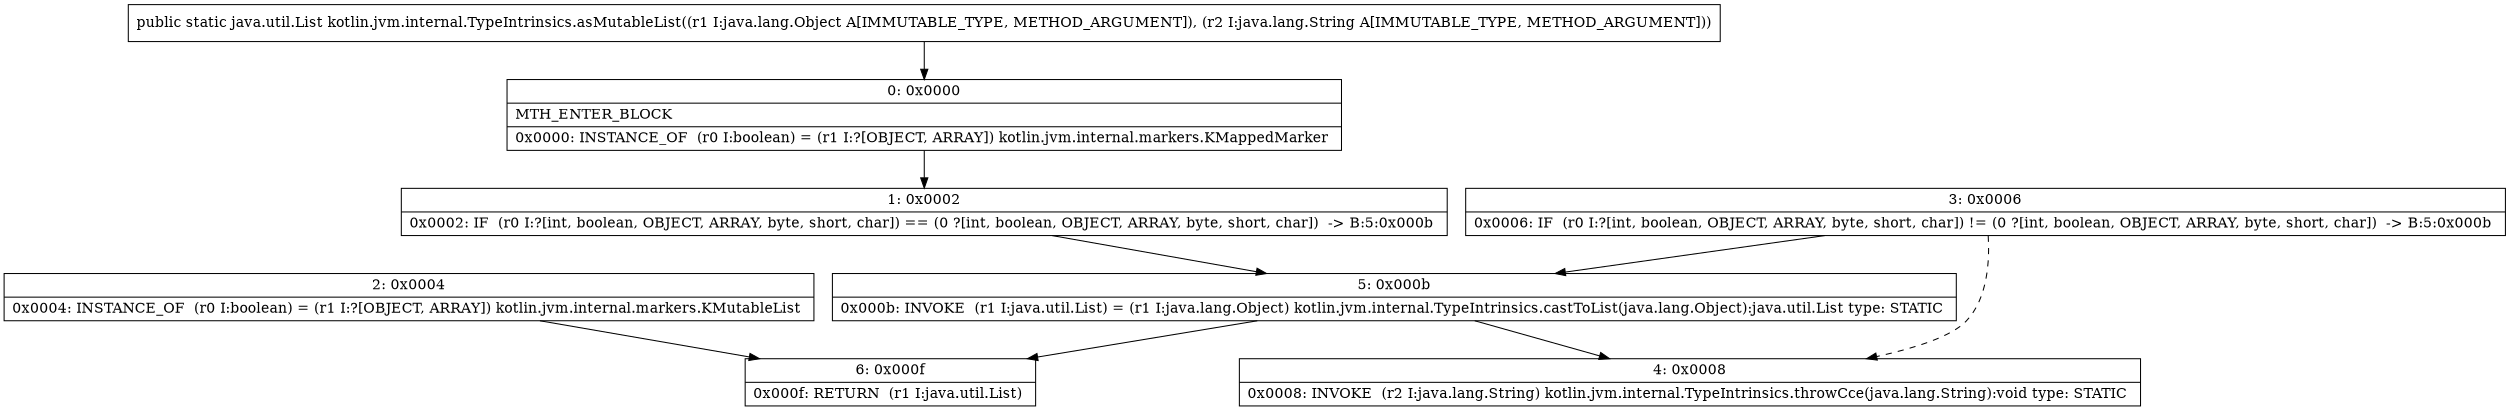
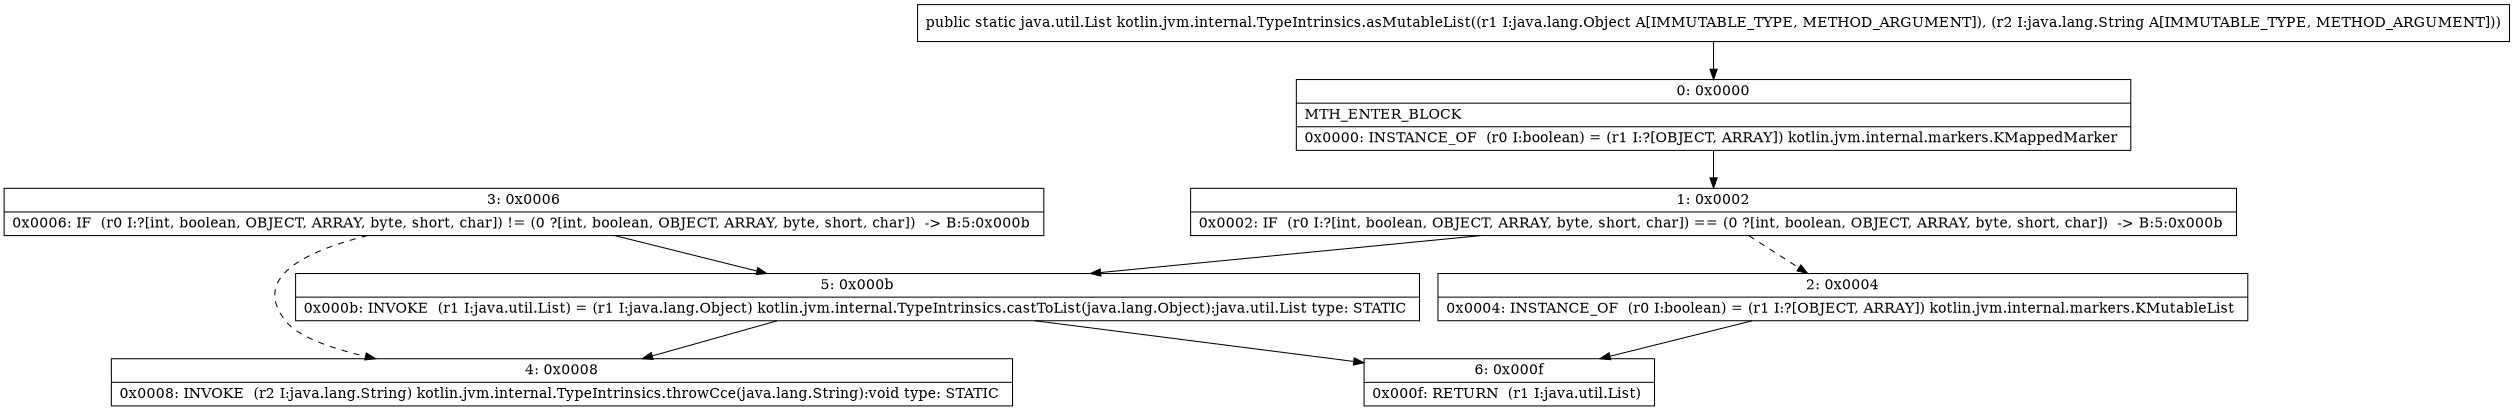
none -> (1774, 252)
